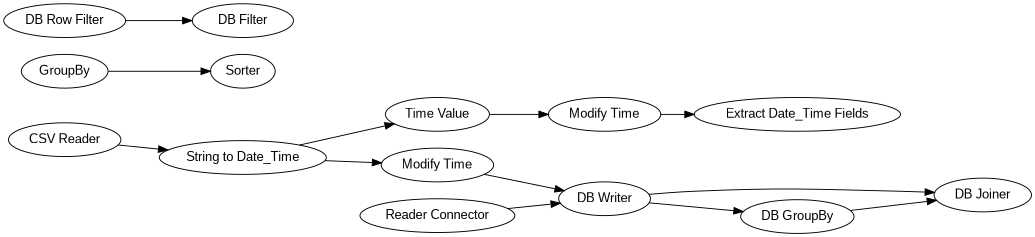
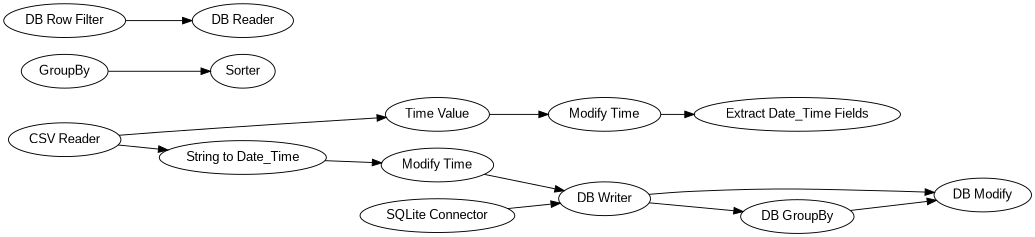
(243, 21) -> (243, 21)
(342, 135) -> (248, 126)
(983, 195) -> (983, 195)
(437, 216) -> (437, 216)
